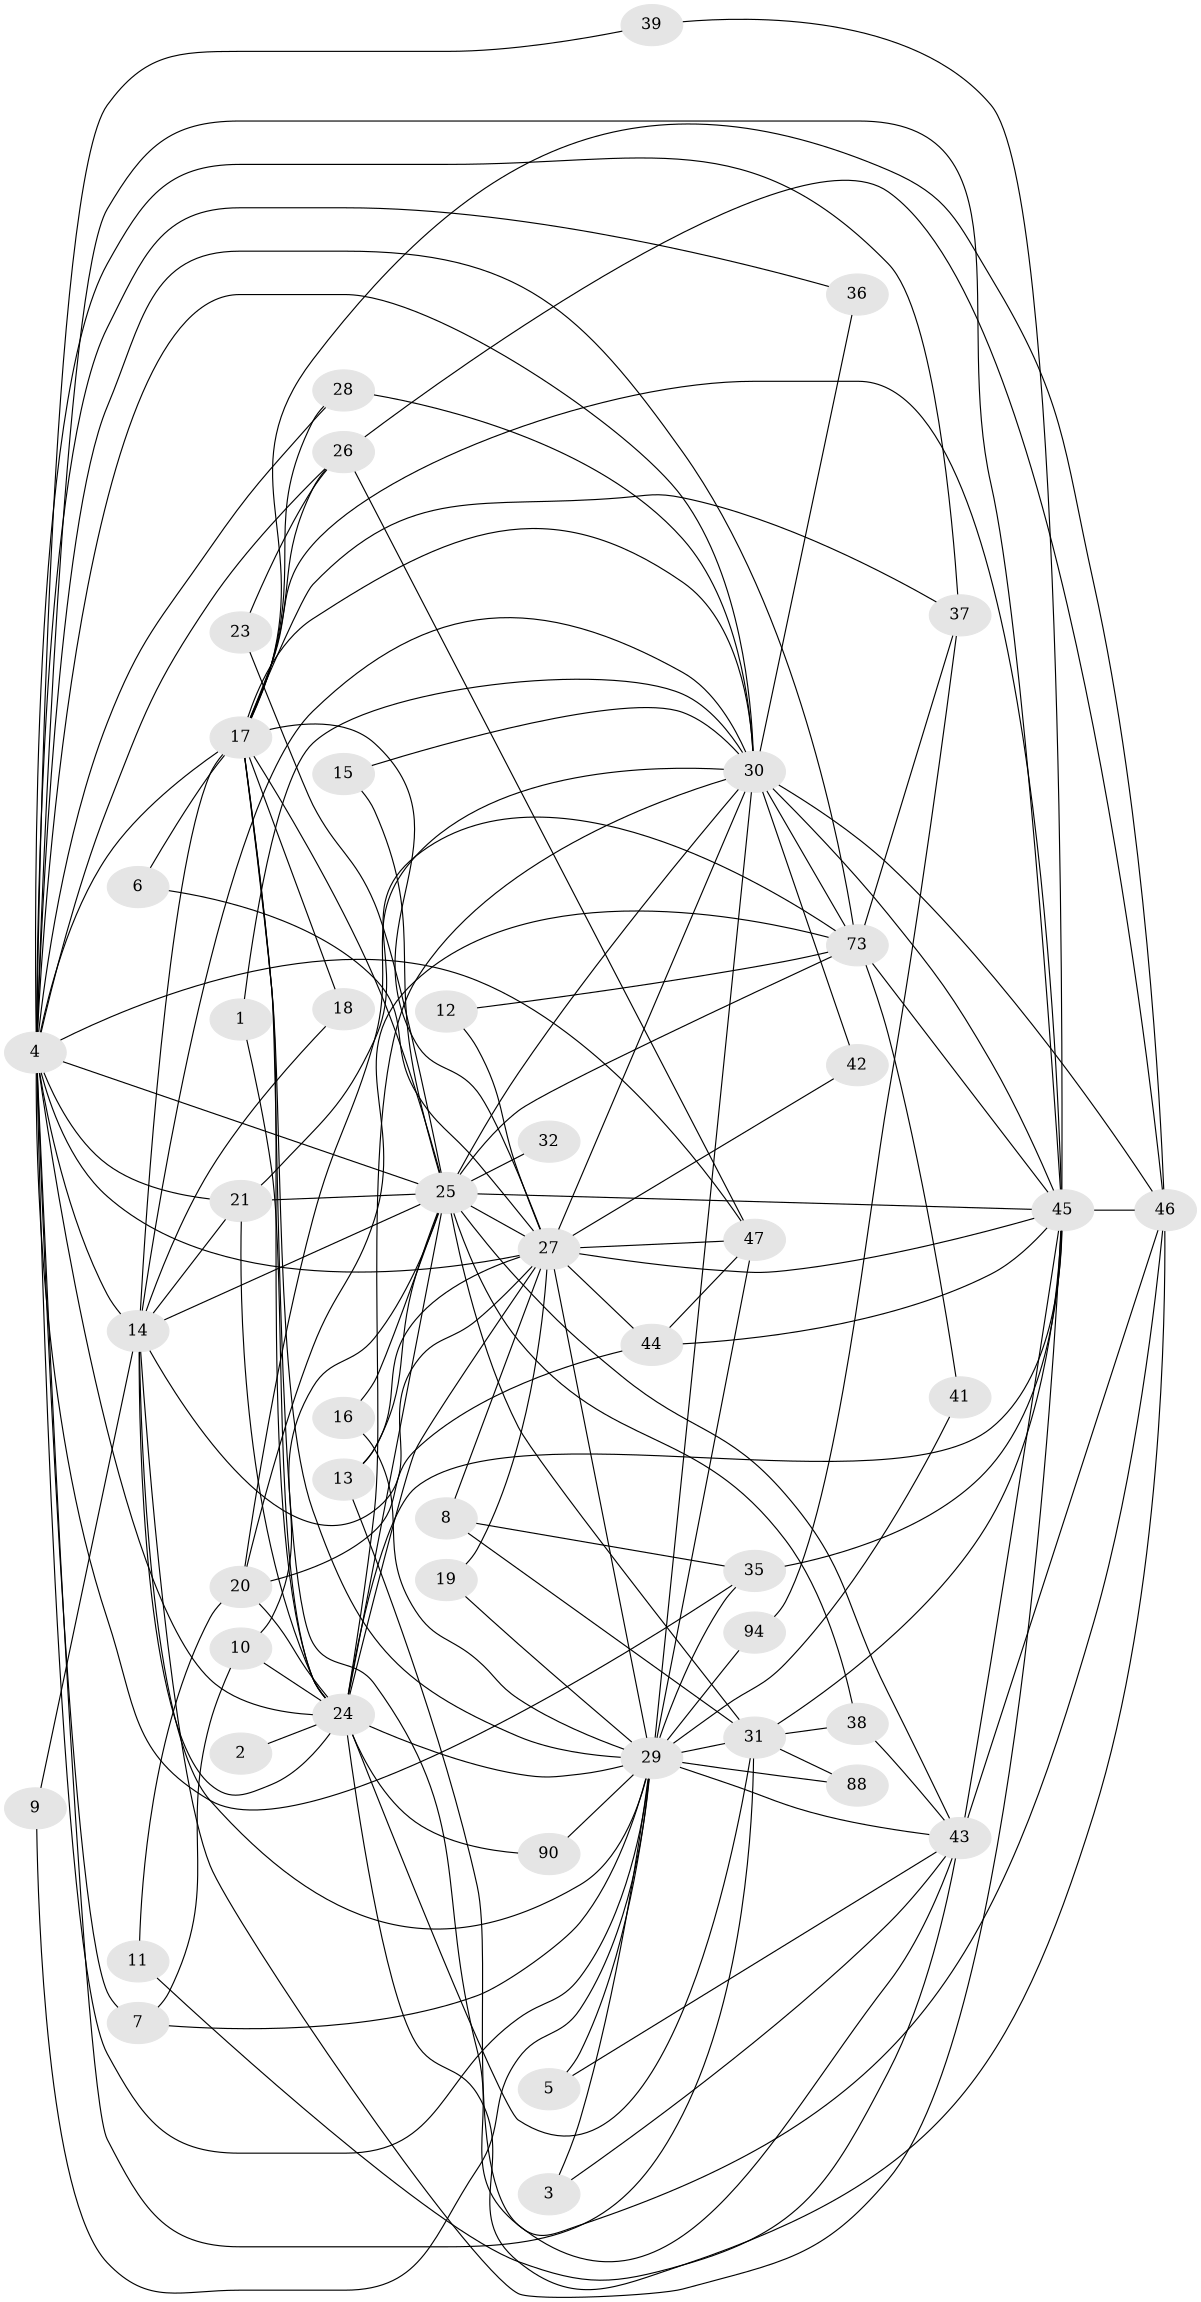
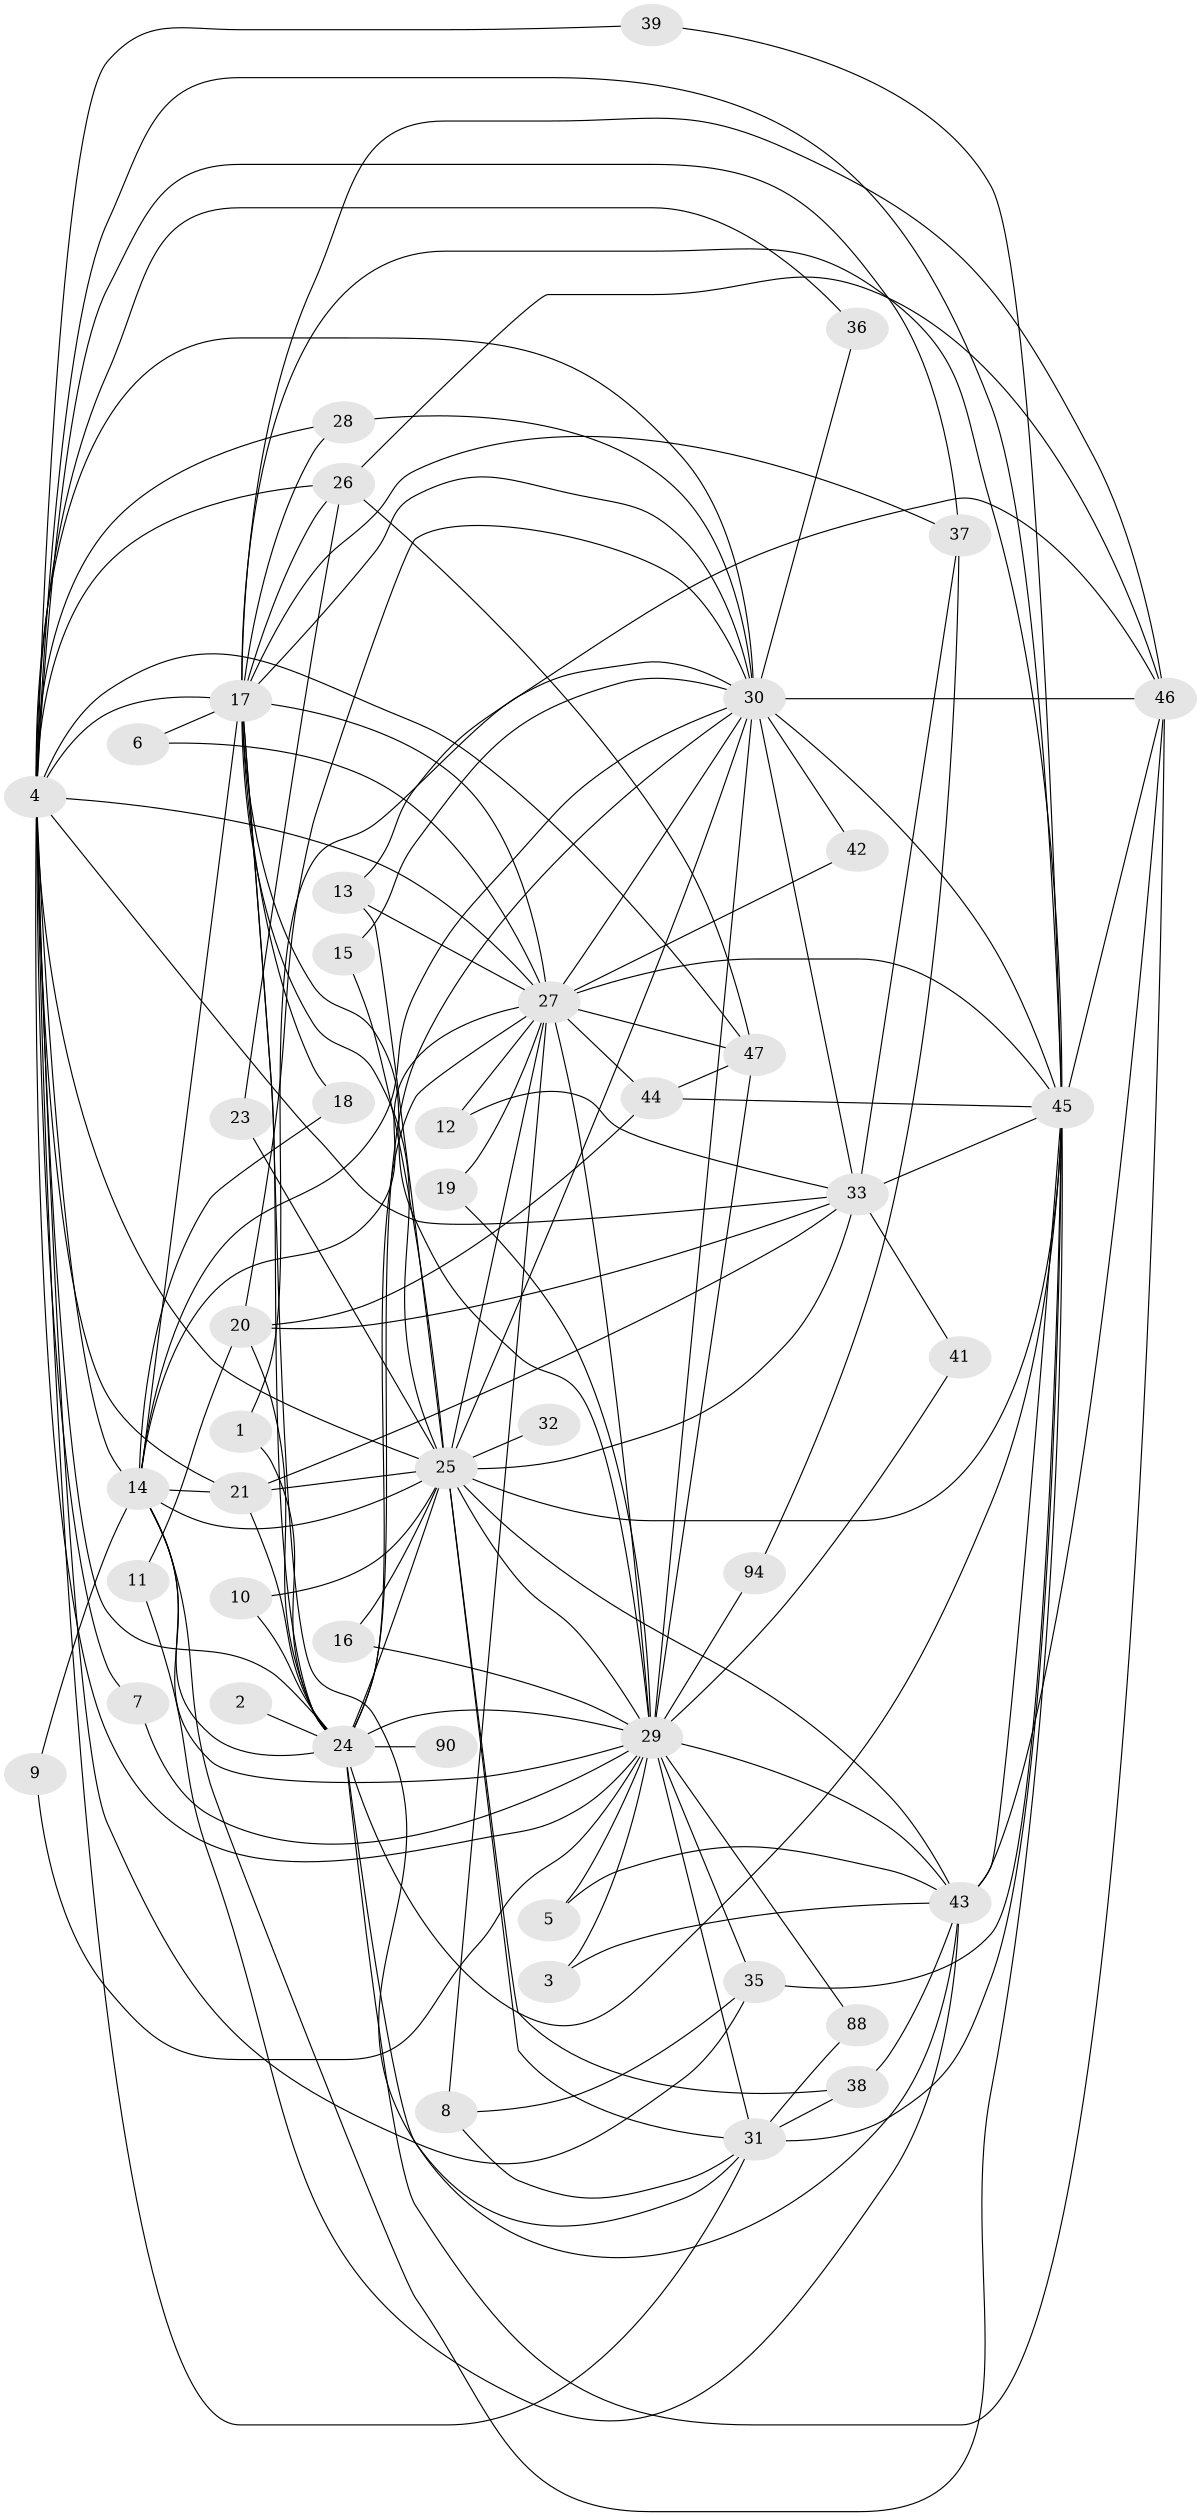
(857, 945) -> (857, 1194)
(601, 1806) -> (546, 1605)
(197, 1848) -> none
